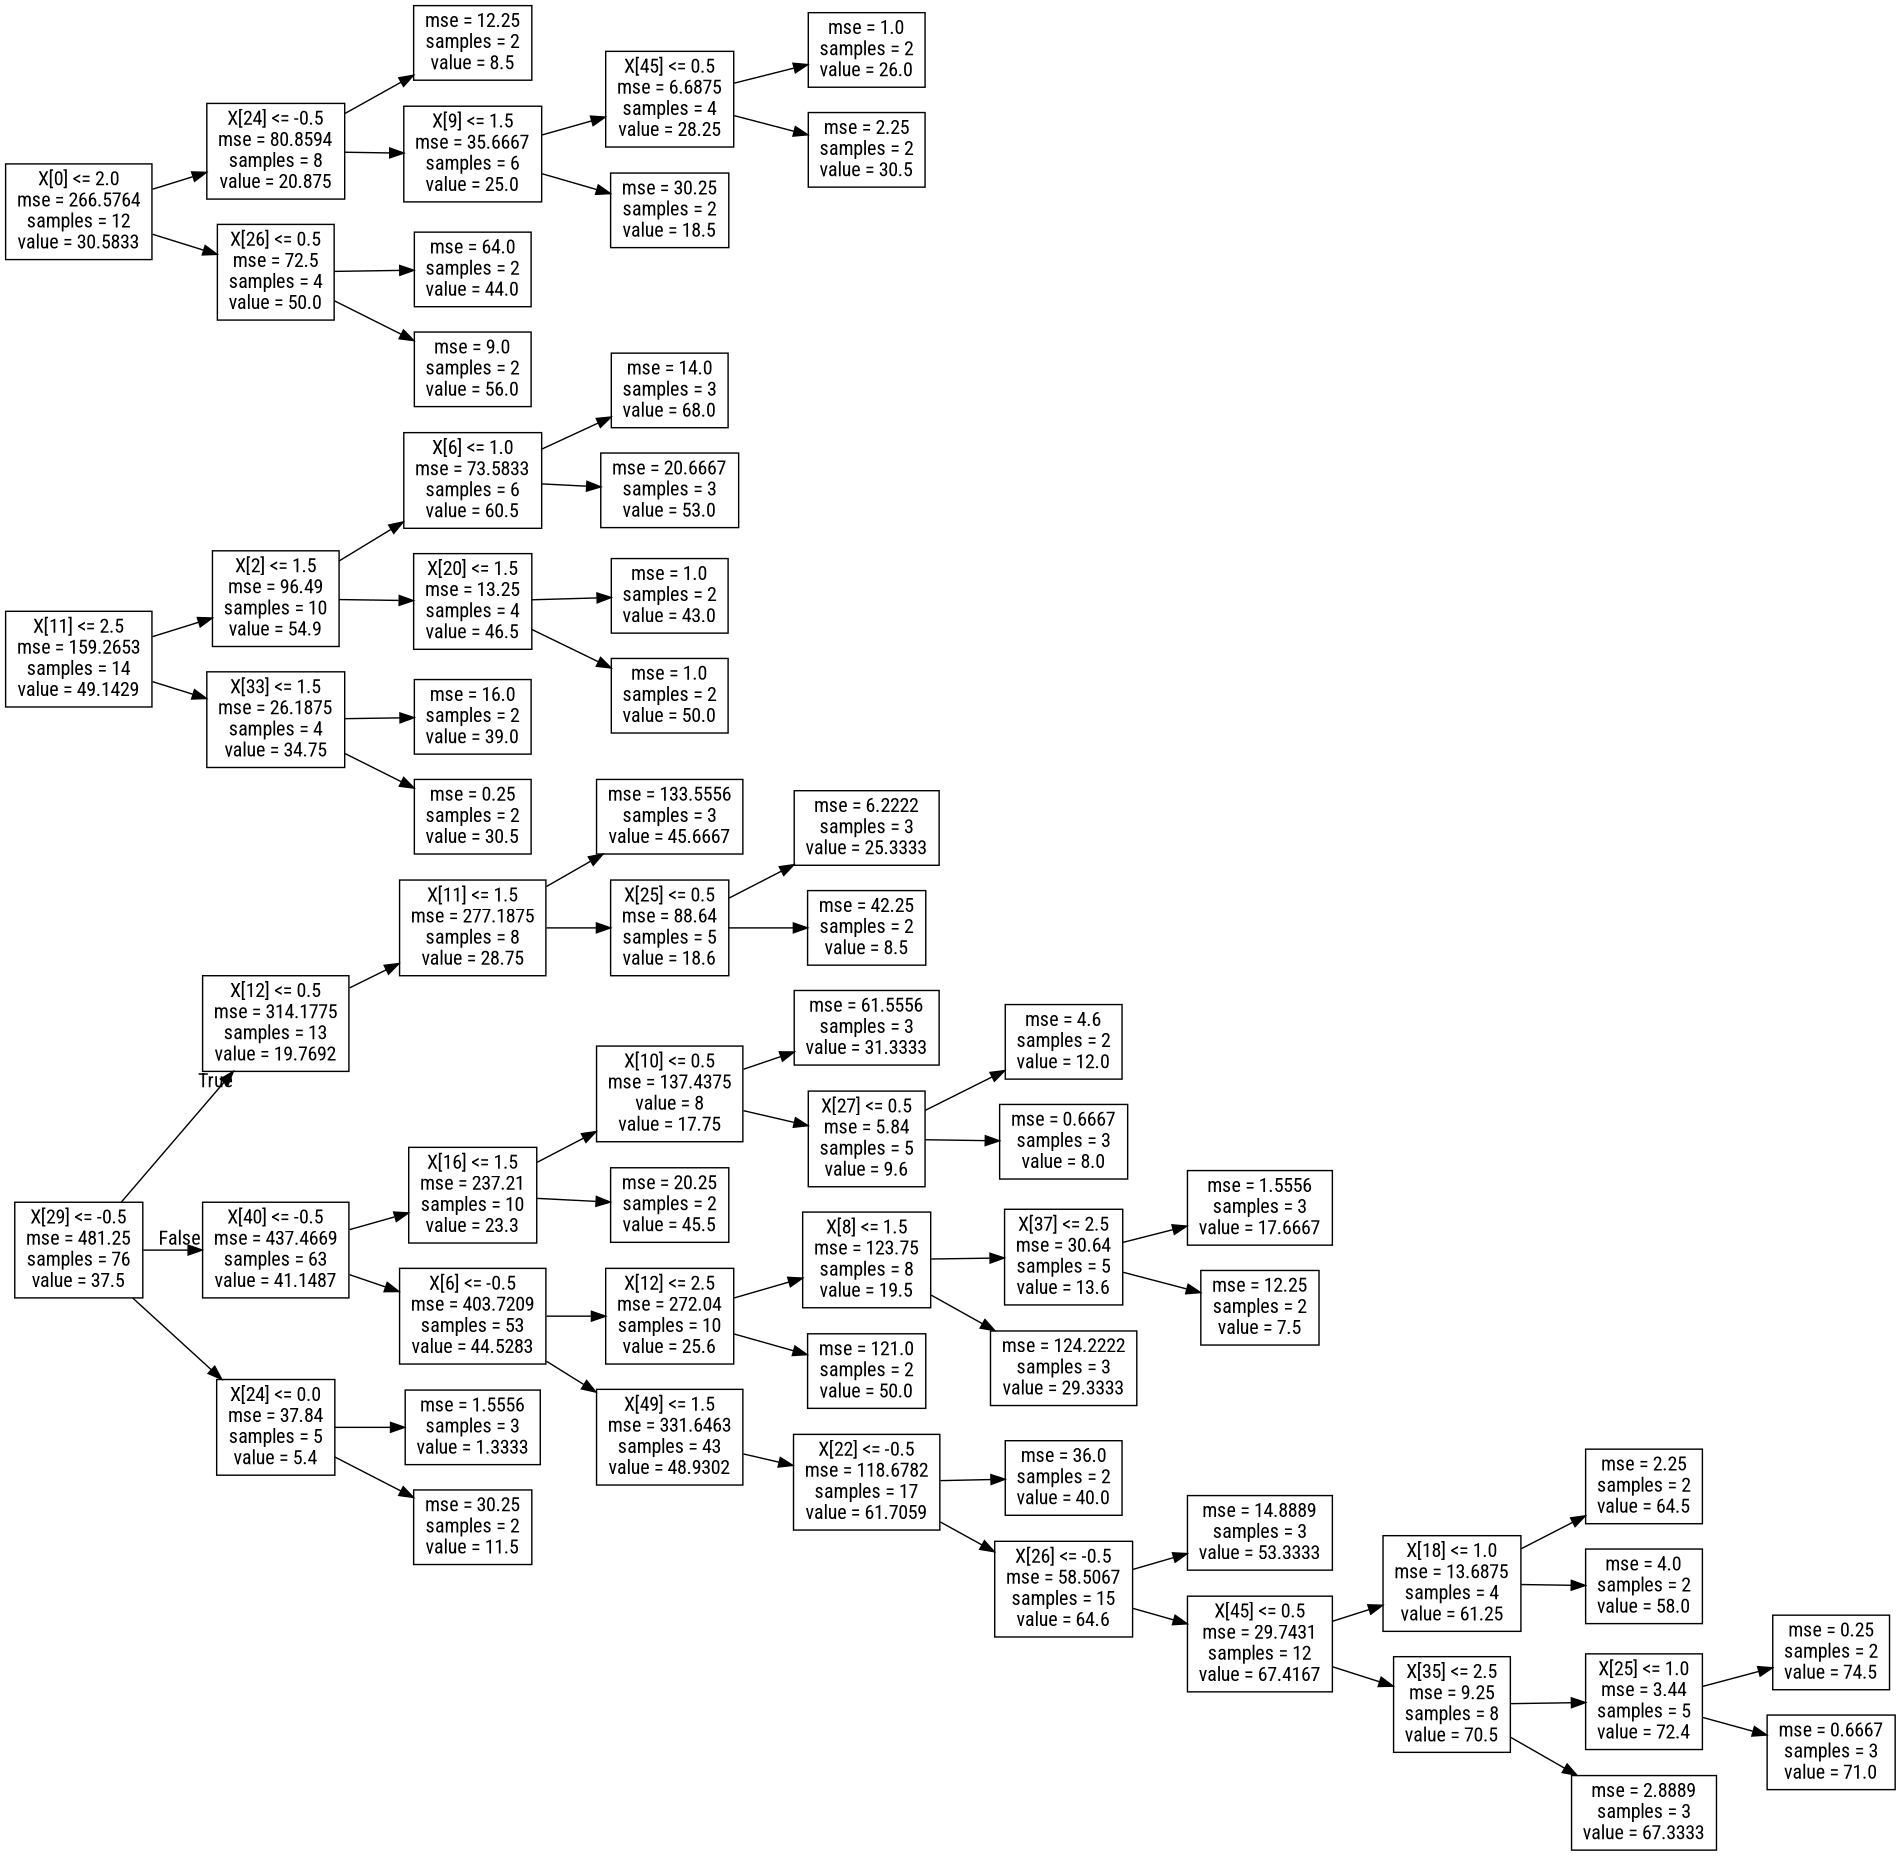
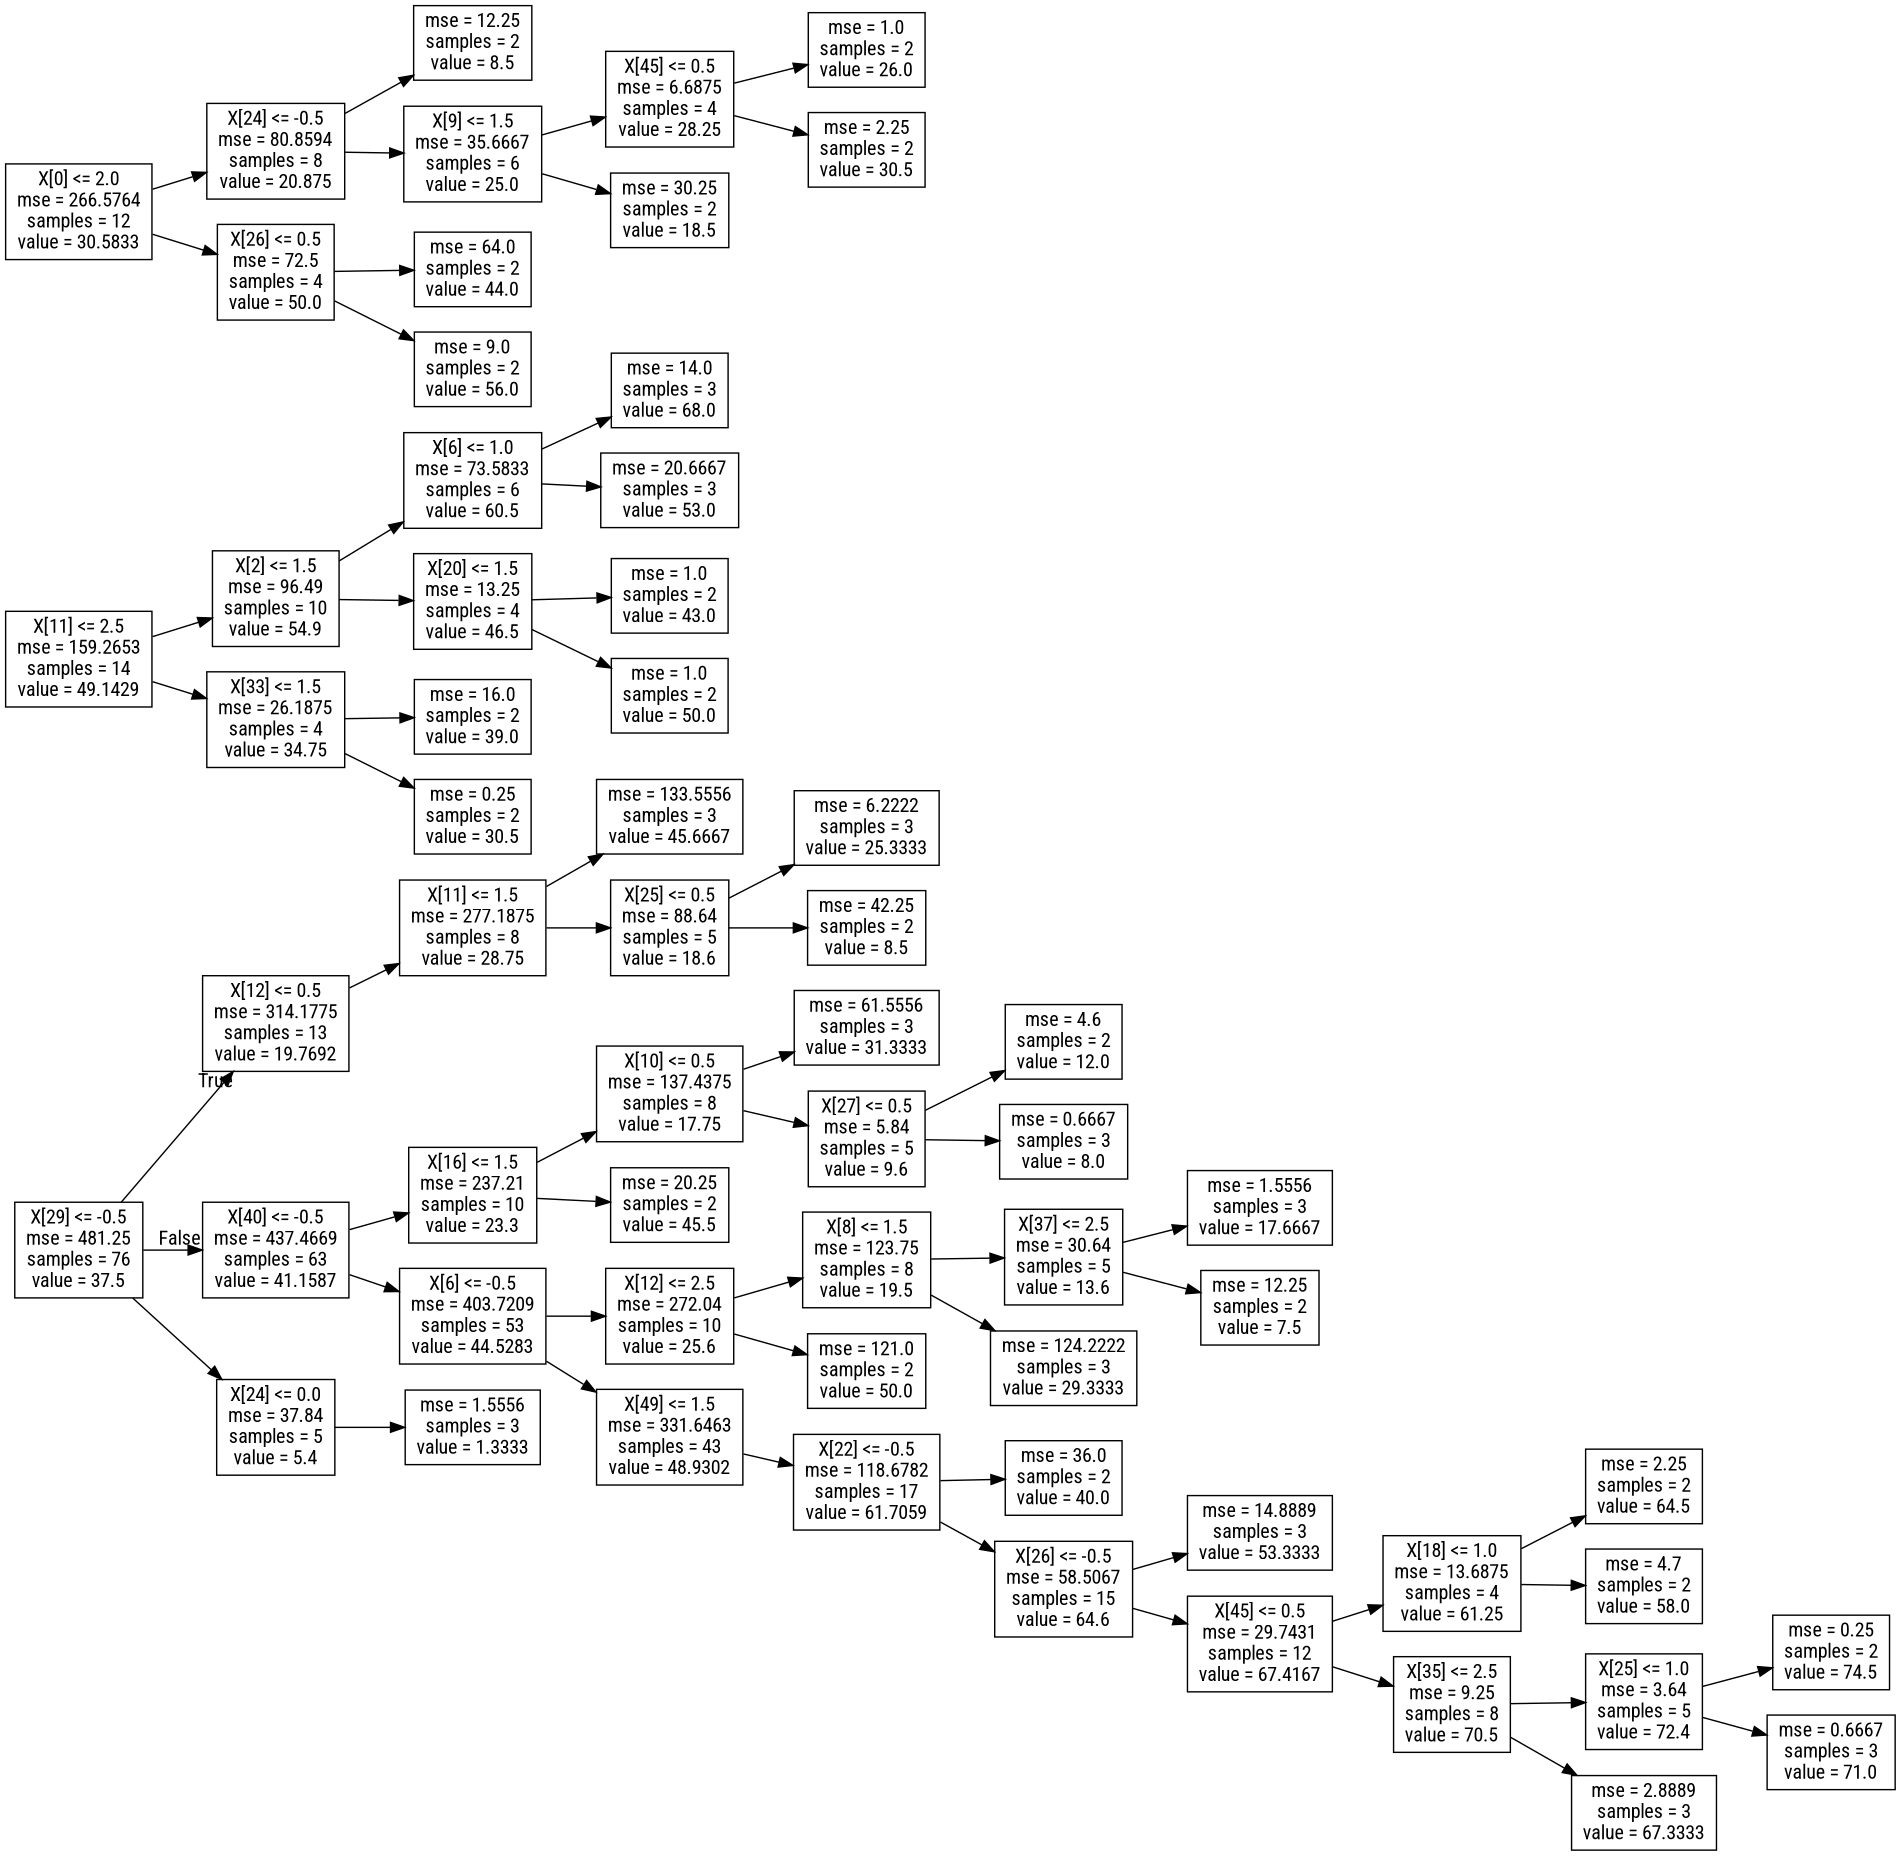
(670, 1094) -> (670, 1094)
(276, 1250) -> (276, 1250)
(473, 1527) -> none
(1644, 1586) -> (1644, 1586)
(1644, 1702) -> (1644, 1702)
